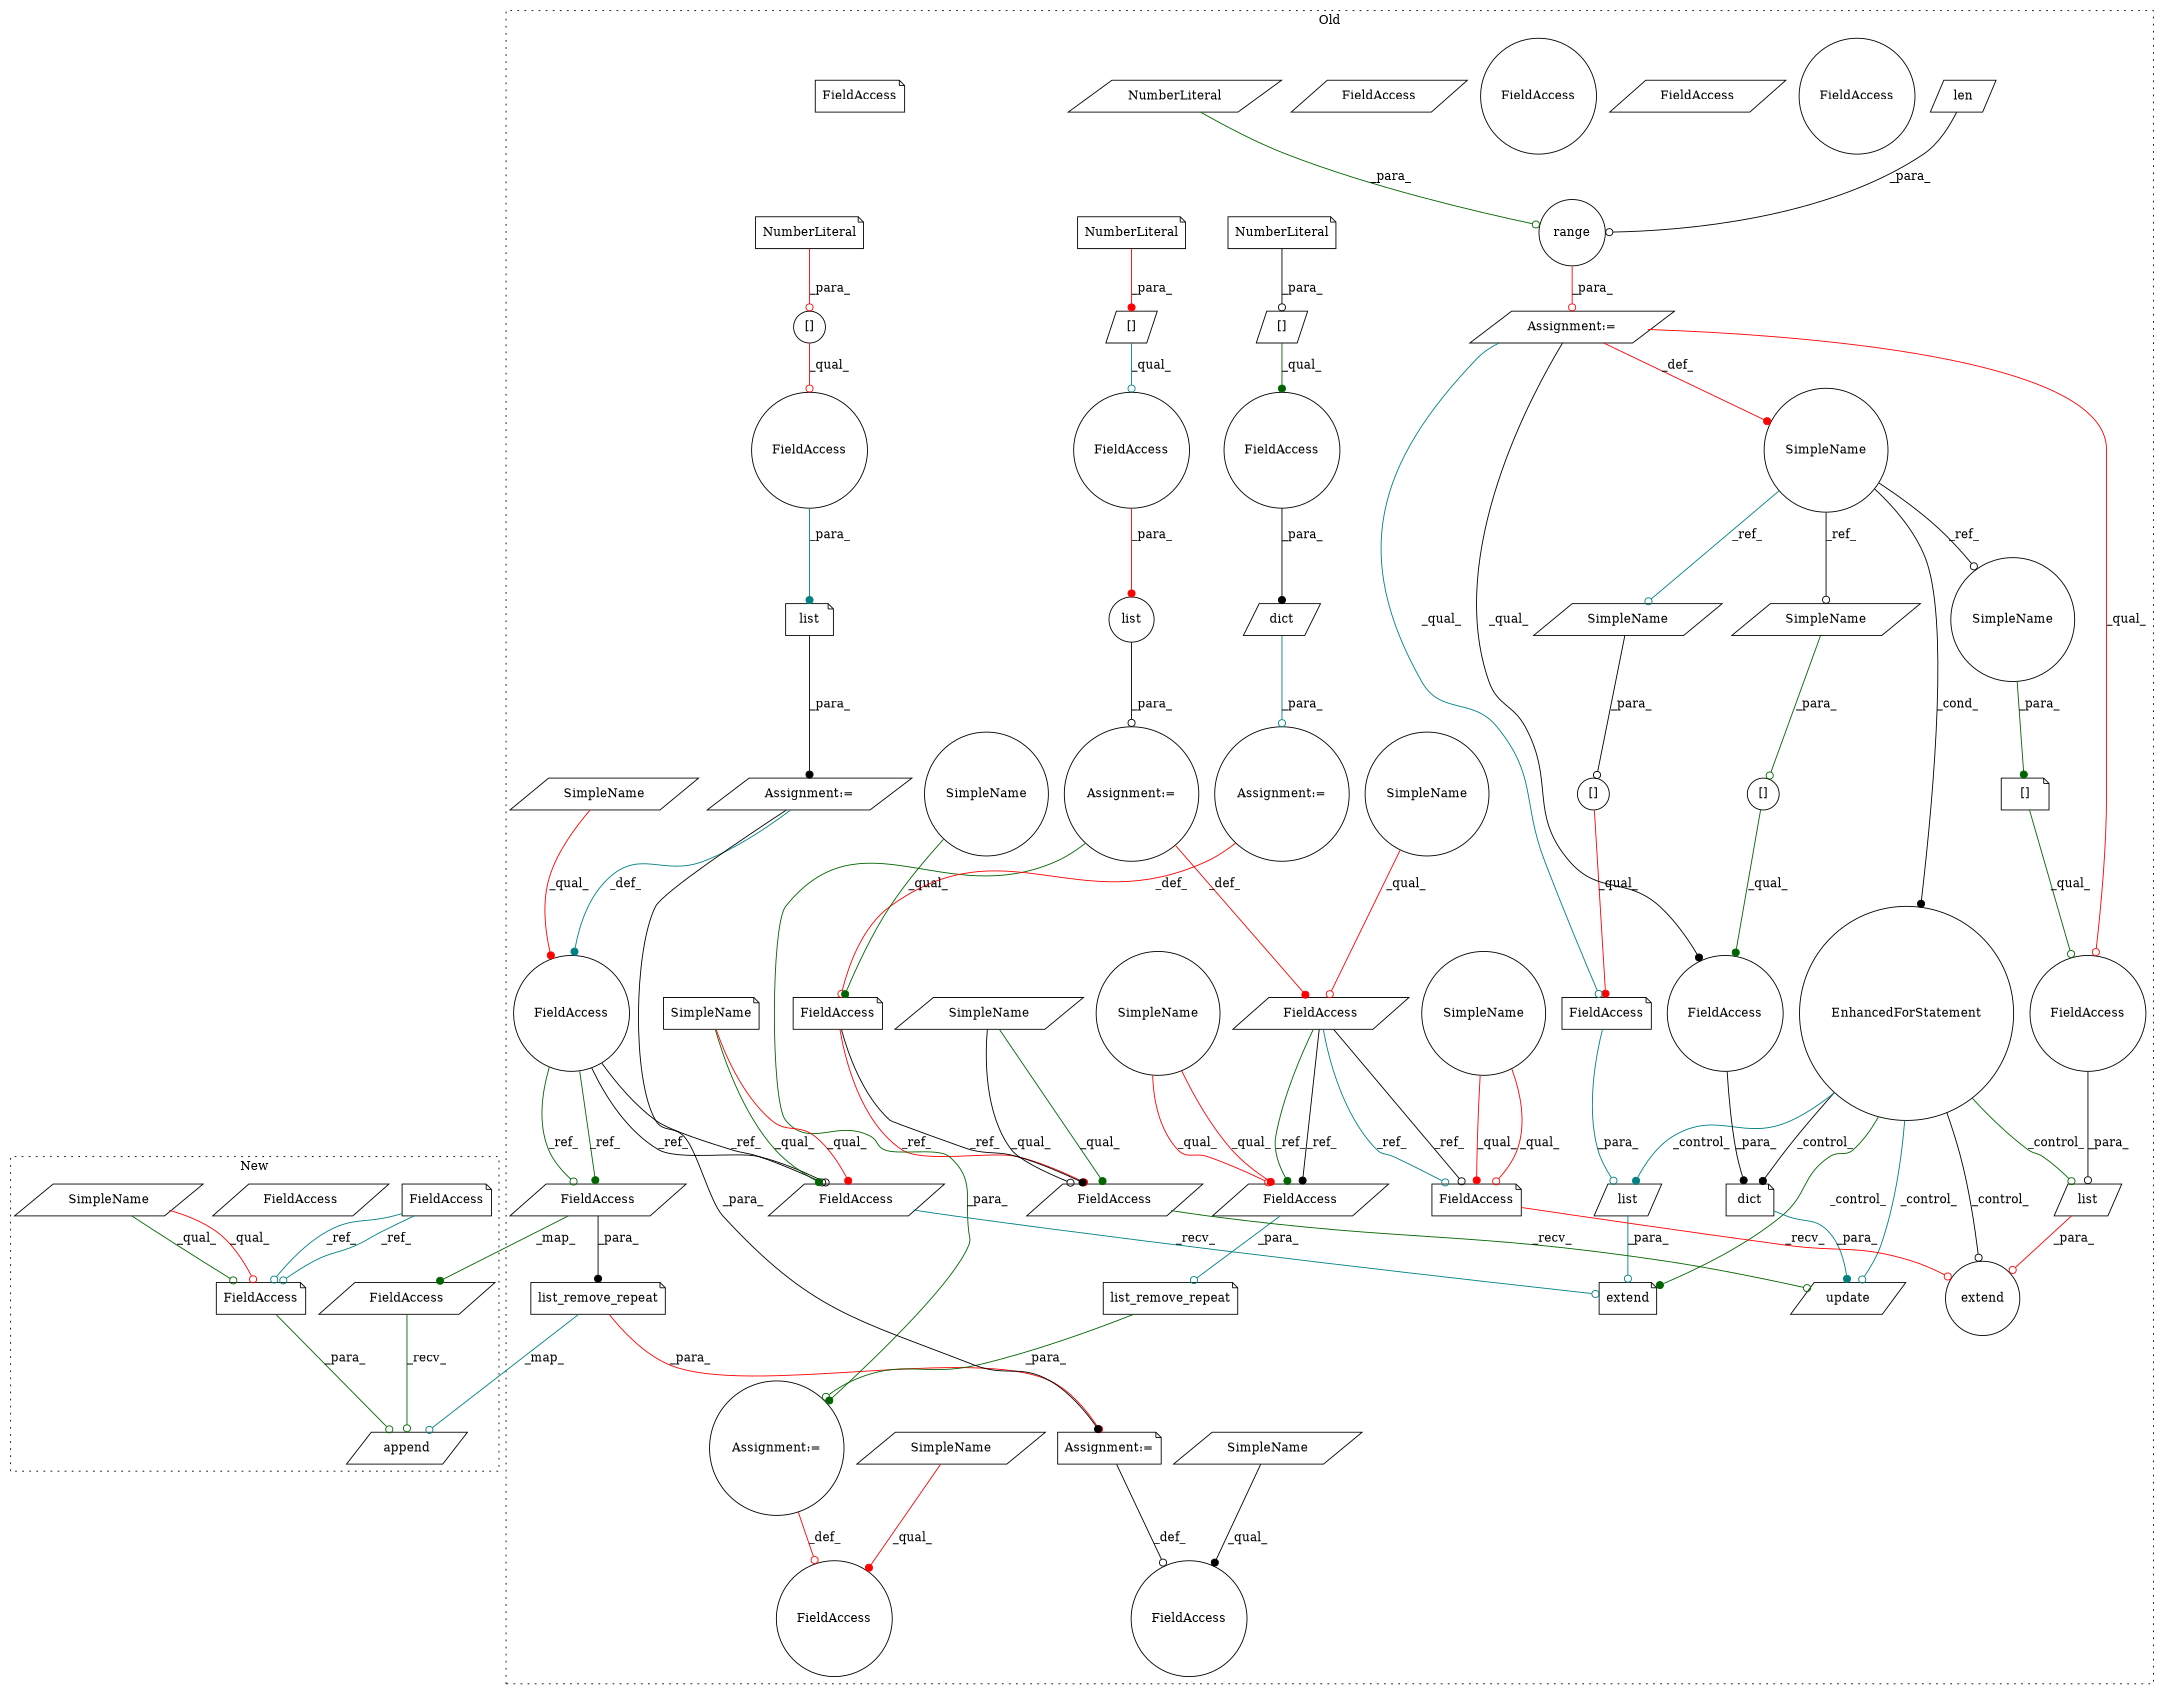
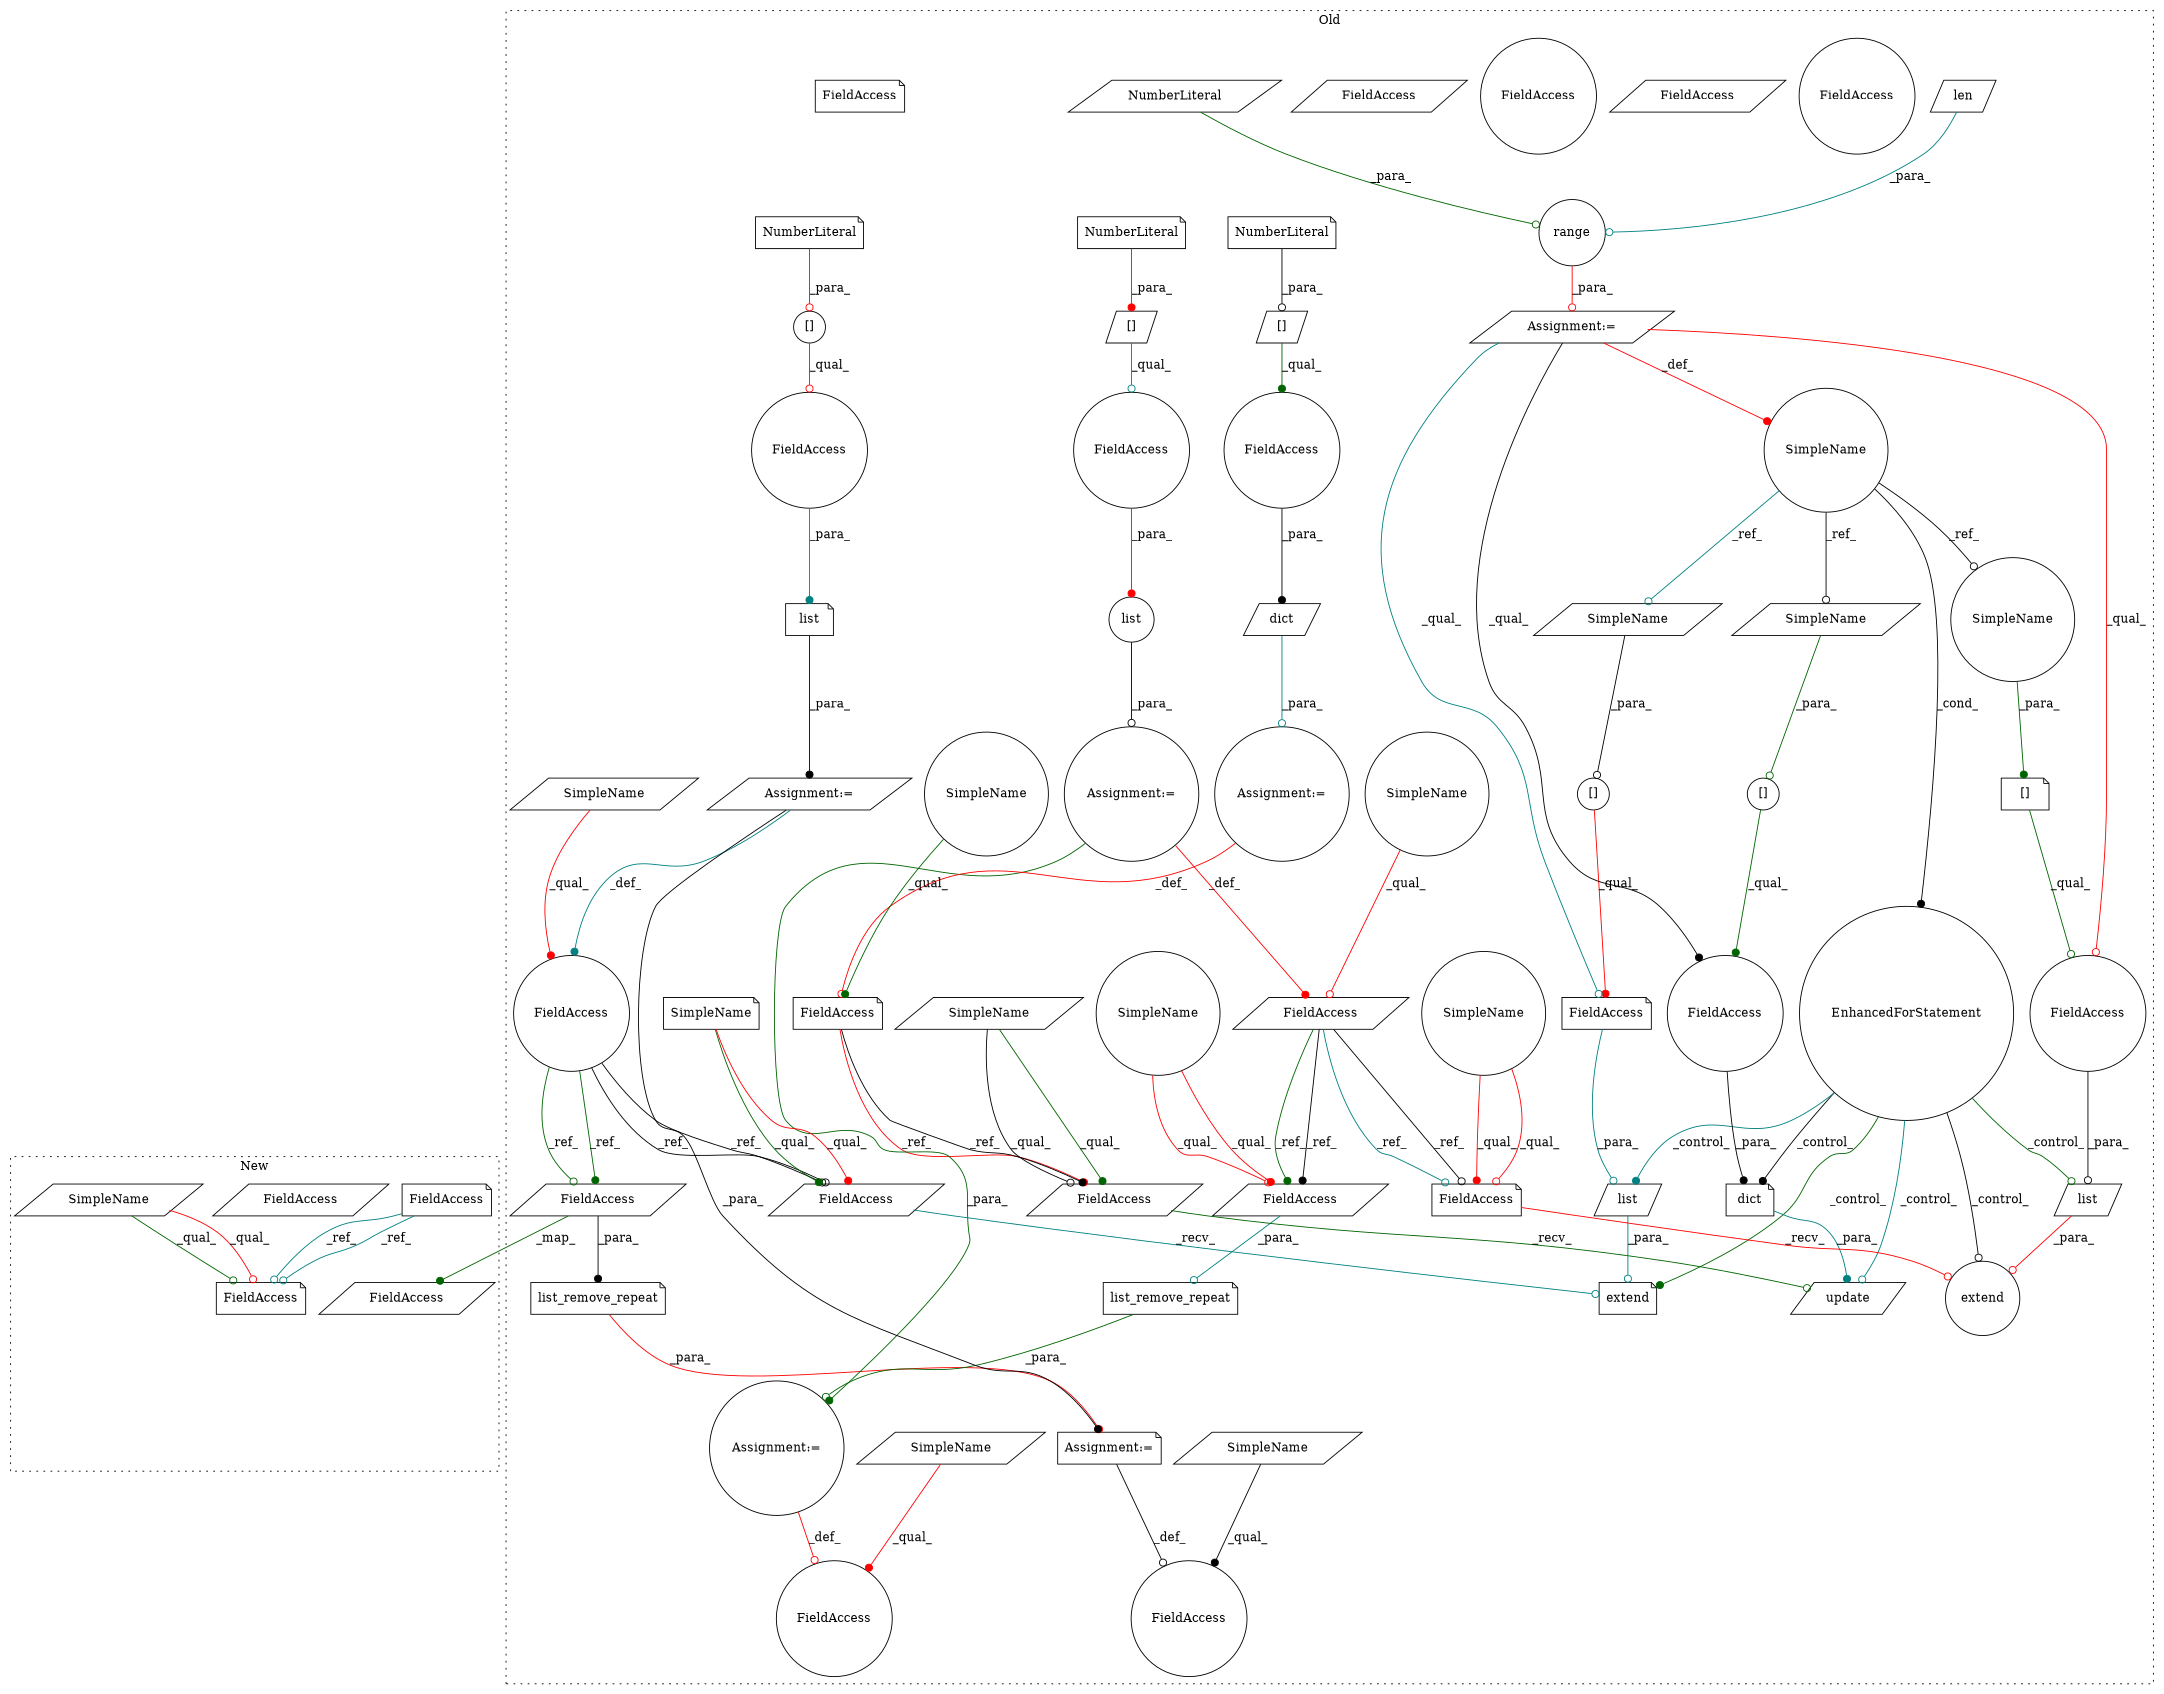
(1800, 207) -> (1800, 207)
(407, 1448) -> none
